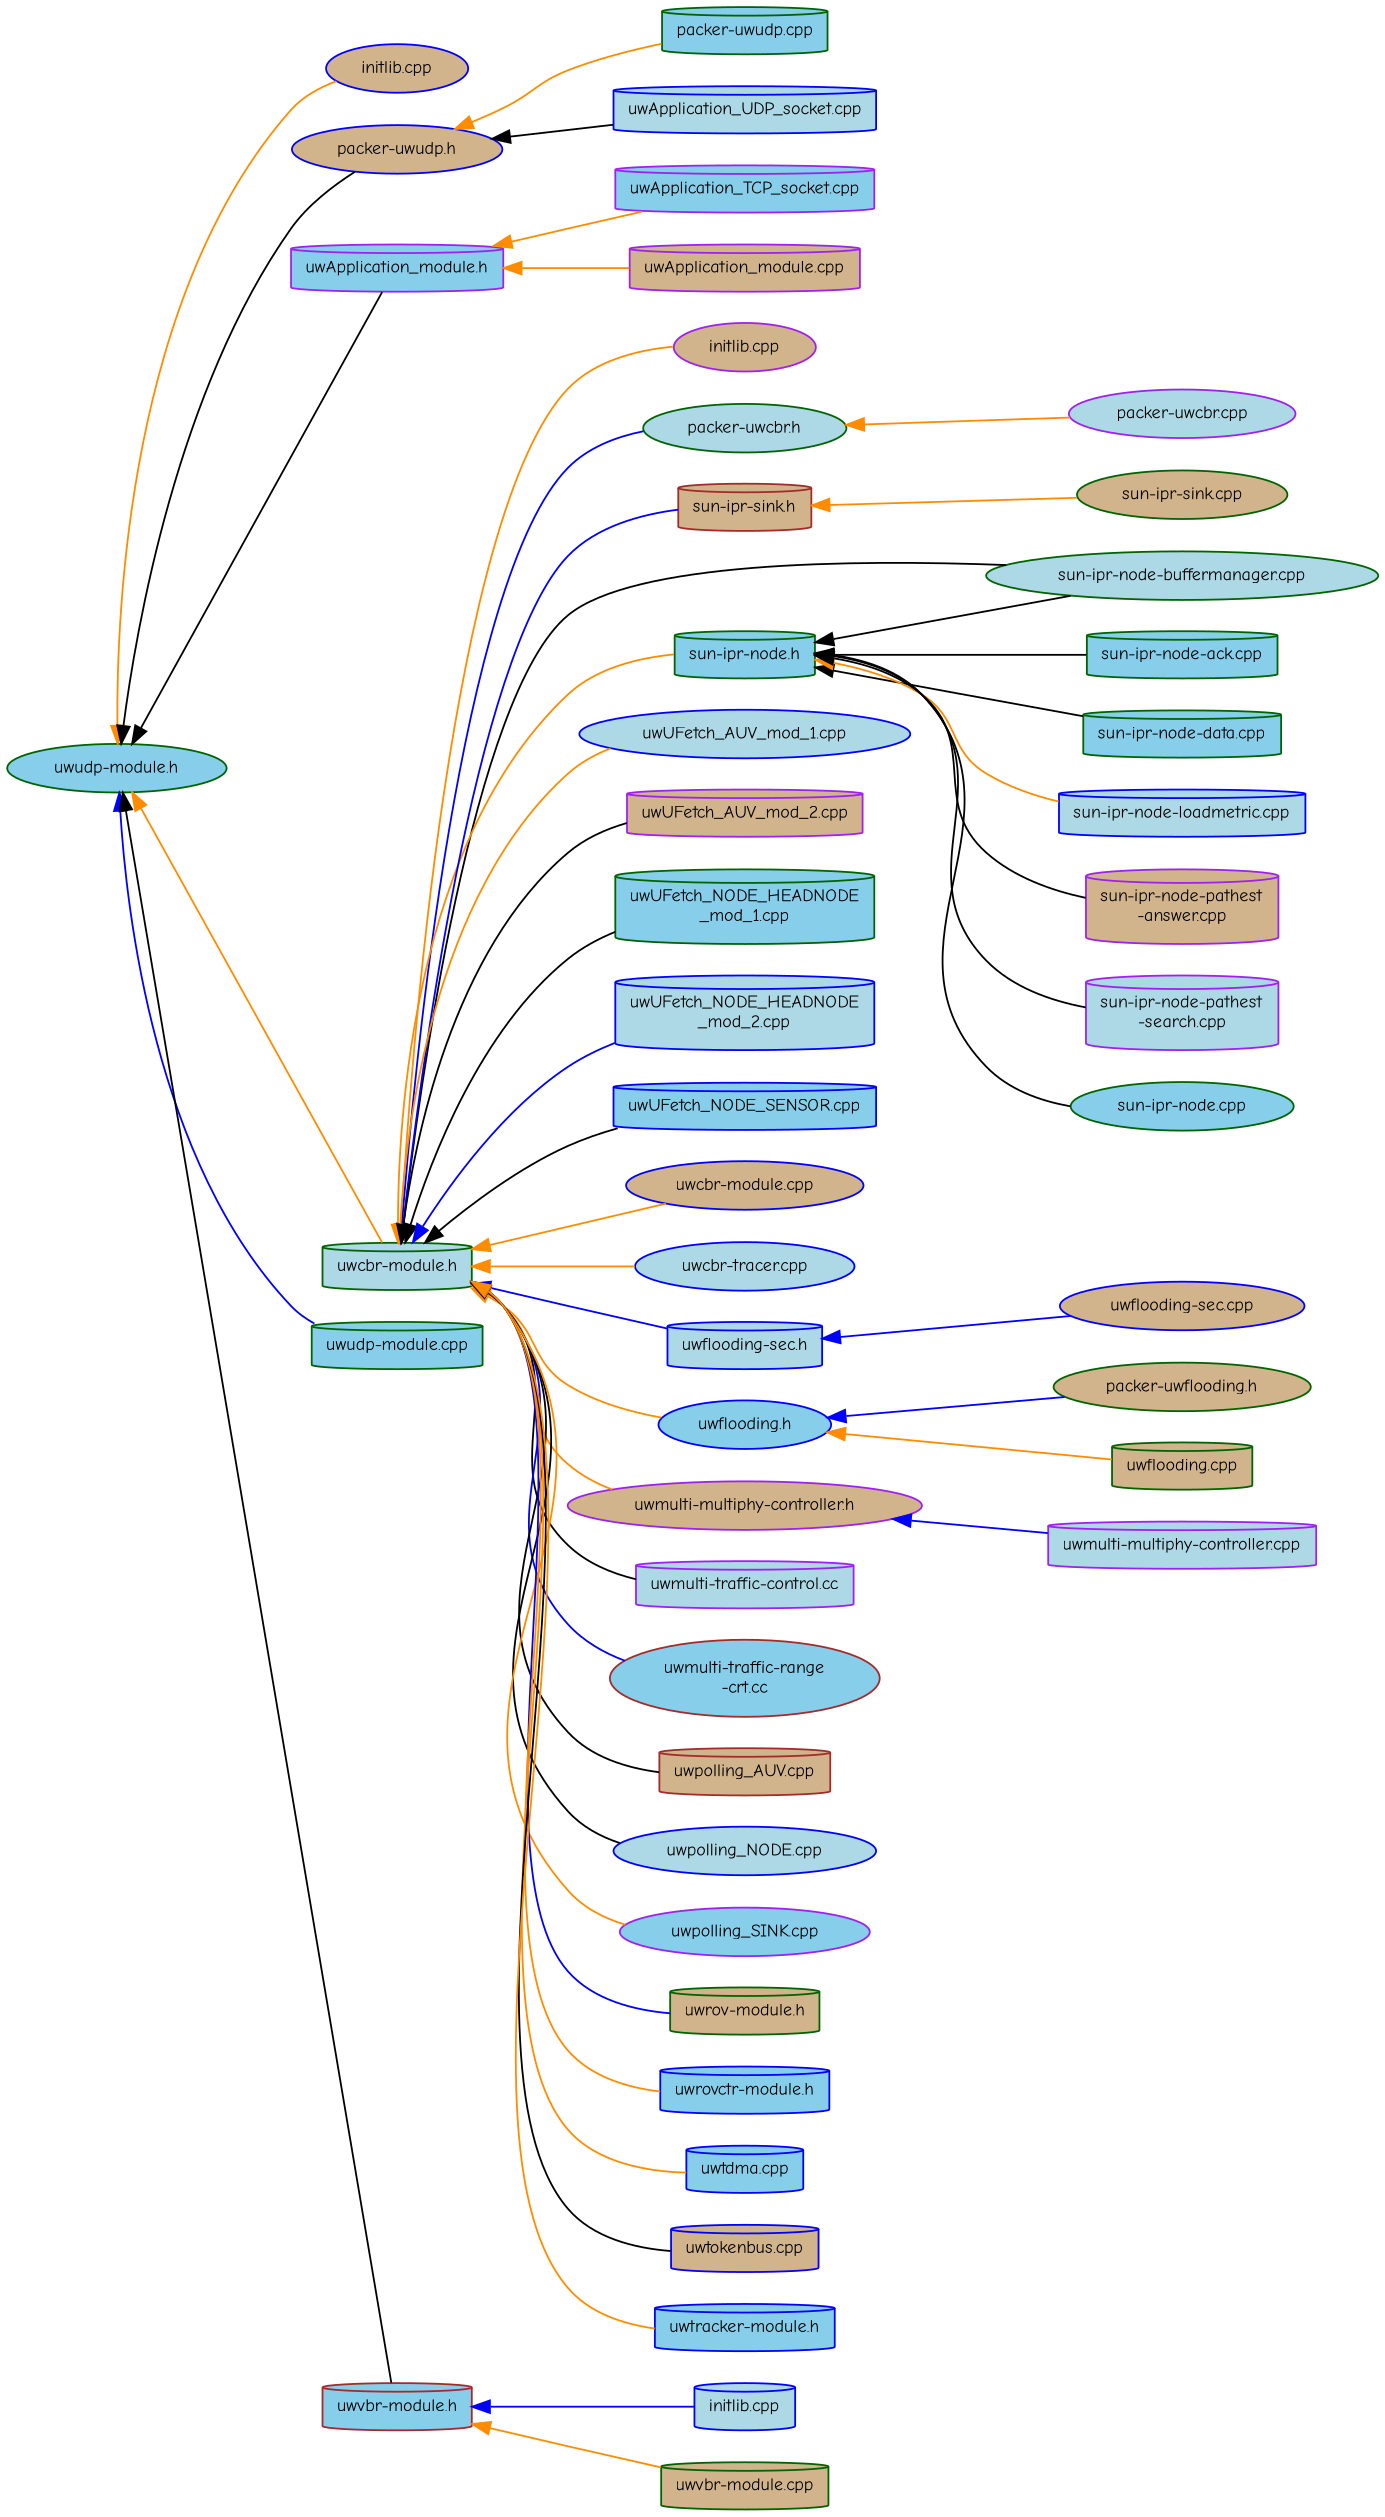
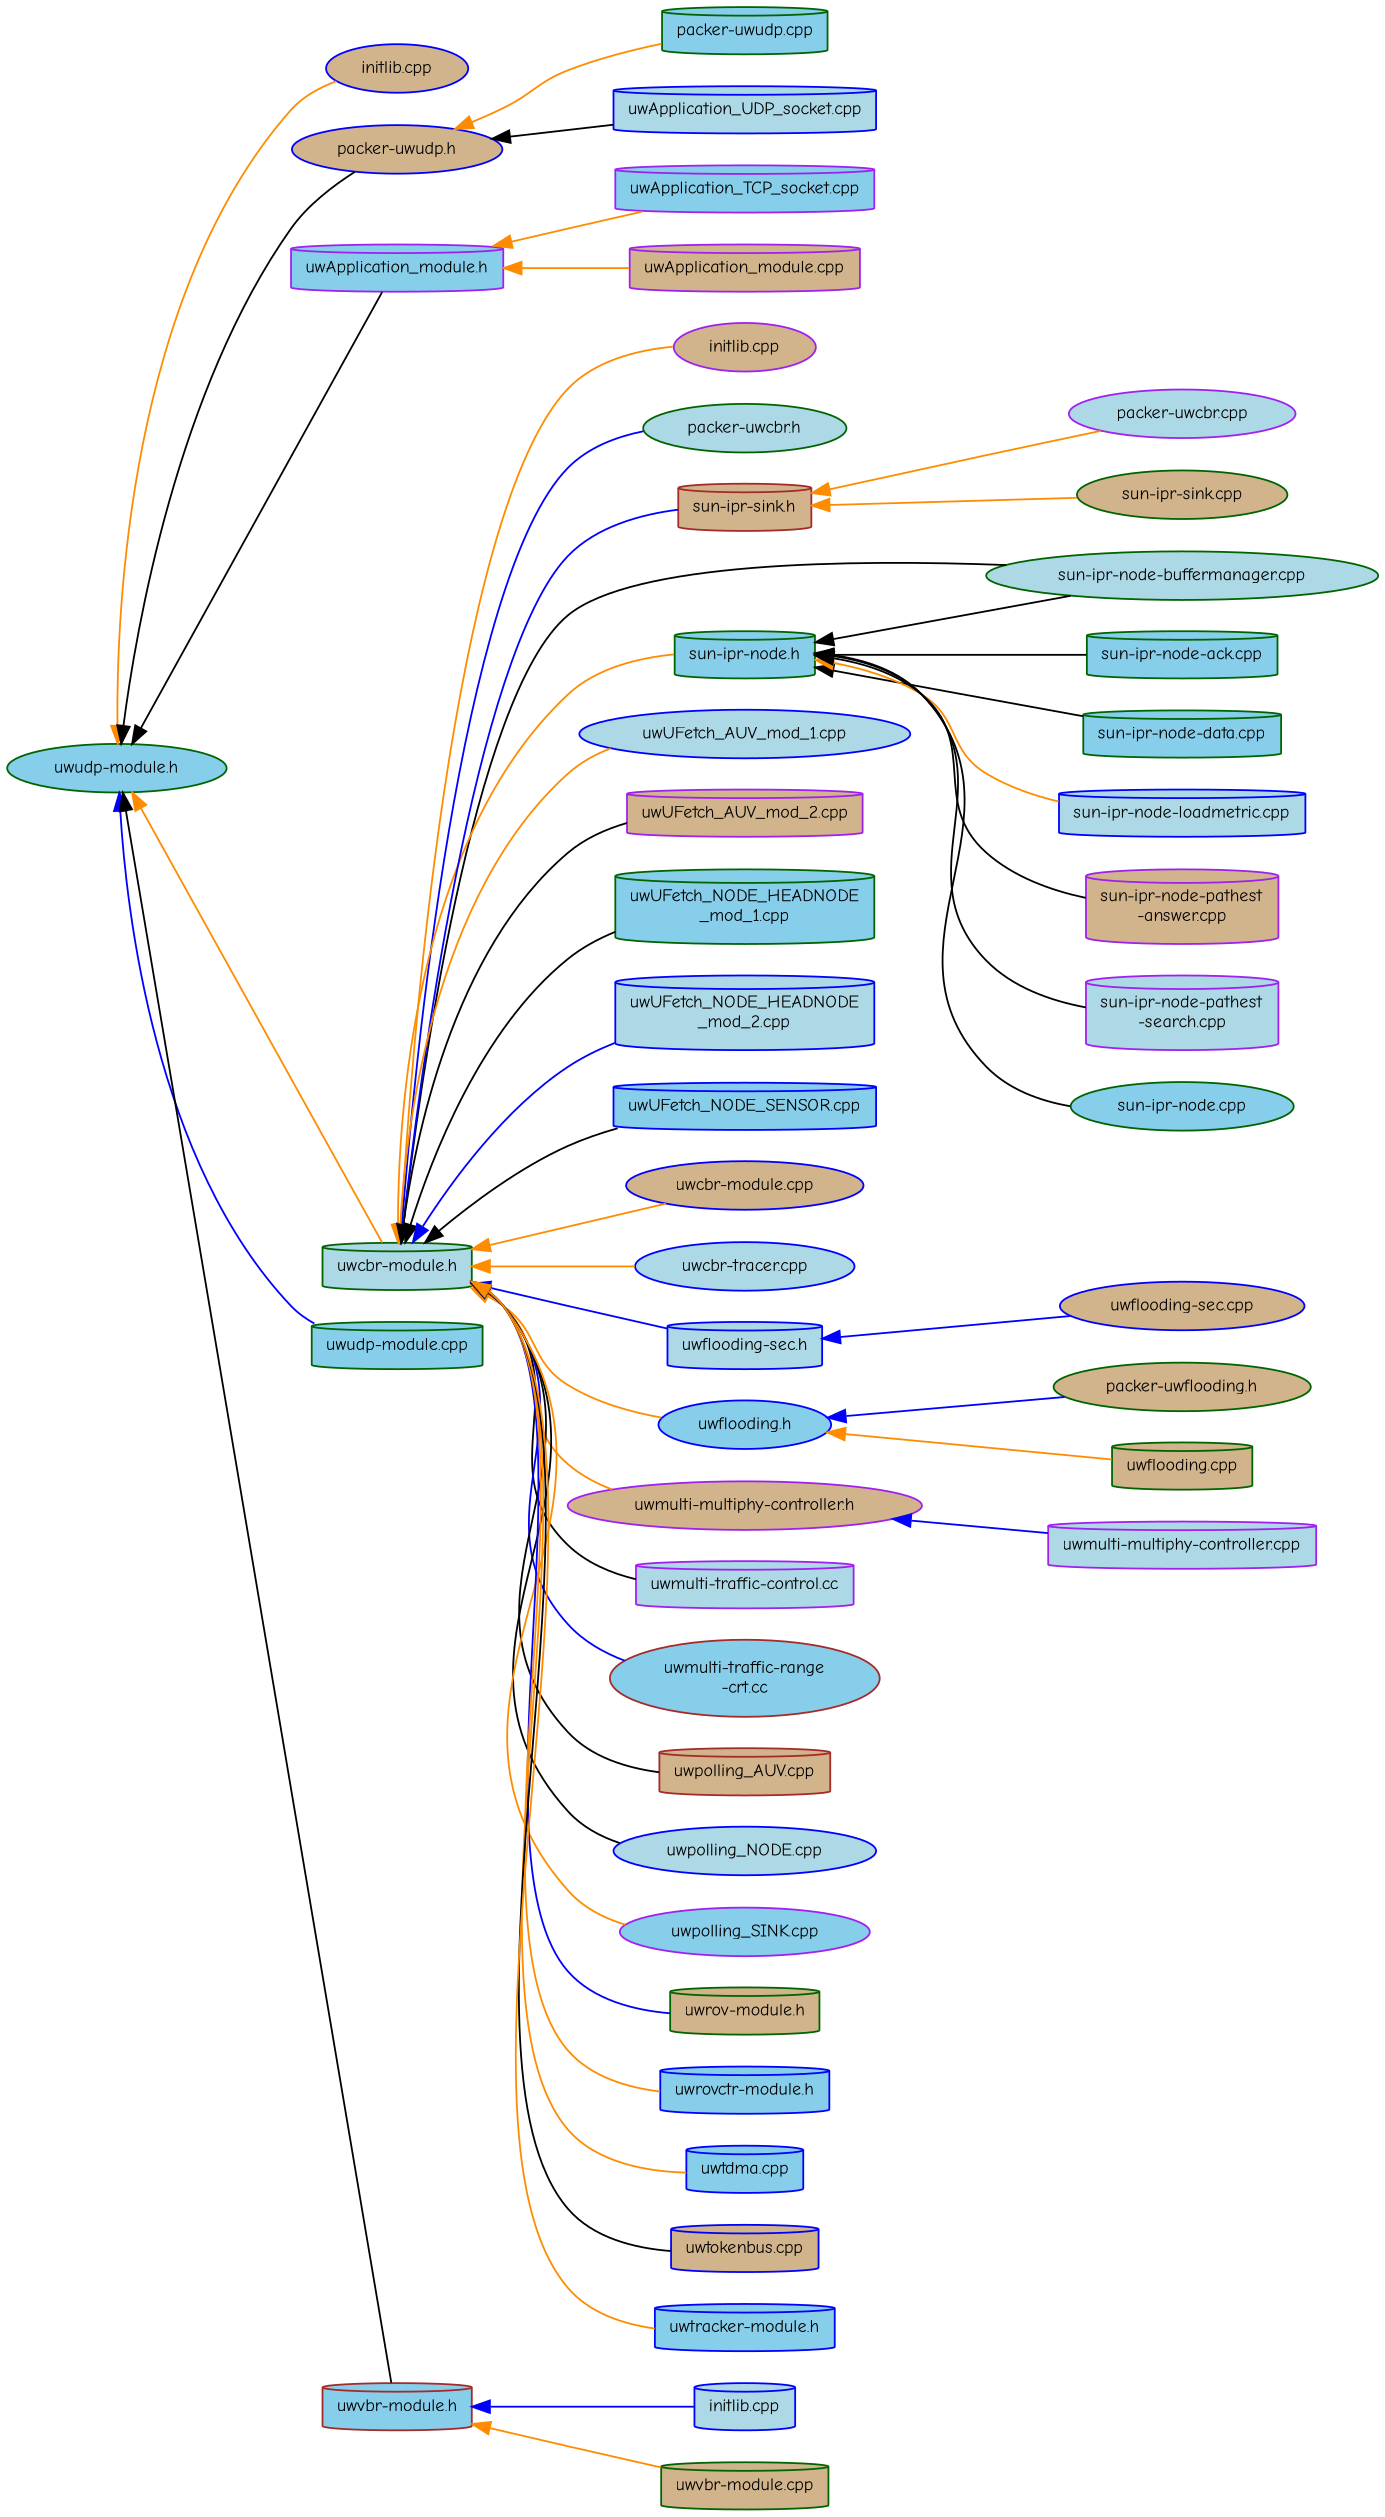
(967, 421) -> (965, 460)
